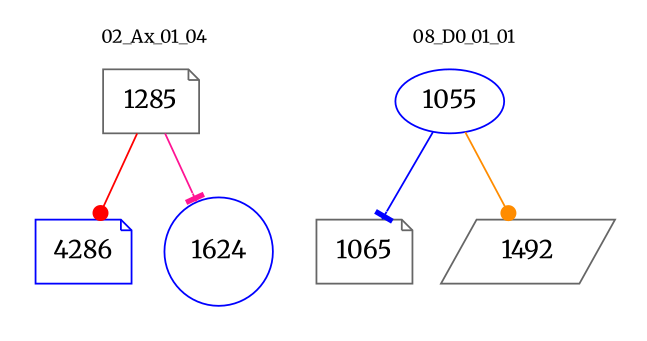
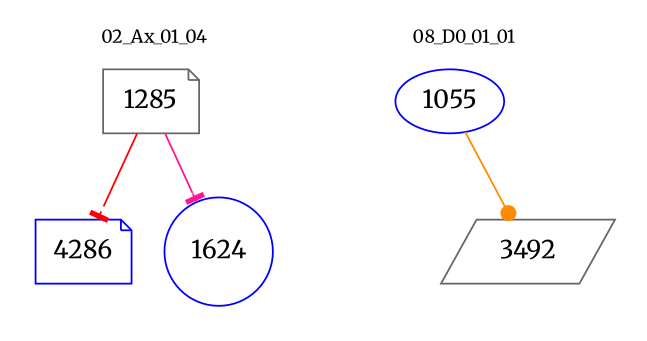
(120, 170) -> (120, 170)
(364, 252) -> none
(528, 252) -> (528, 252)
